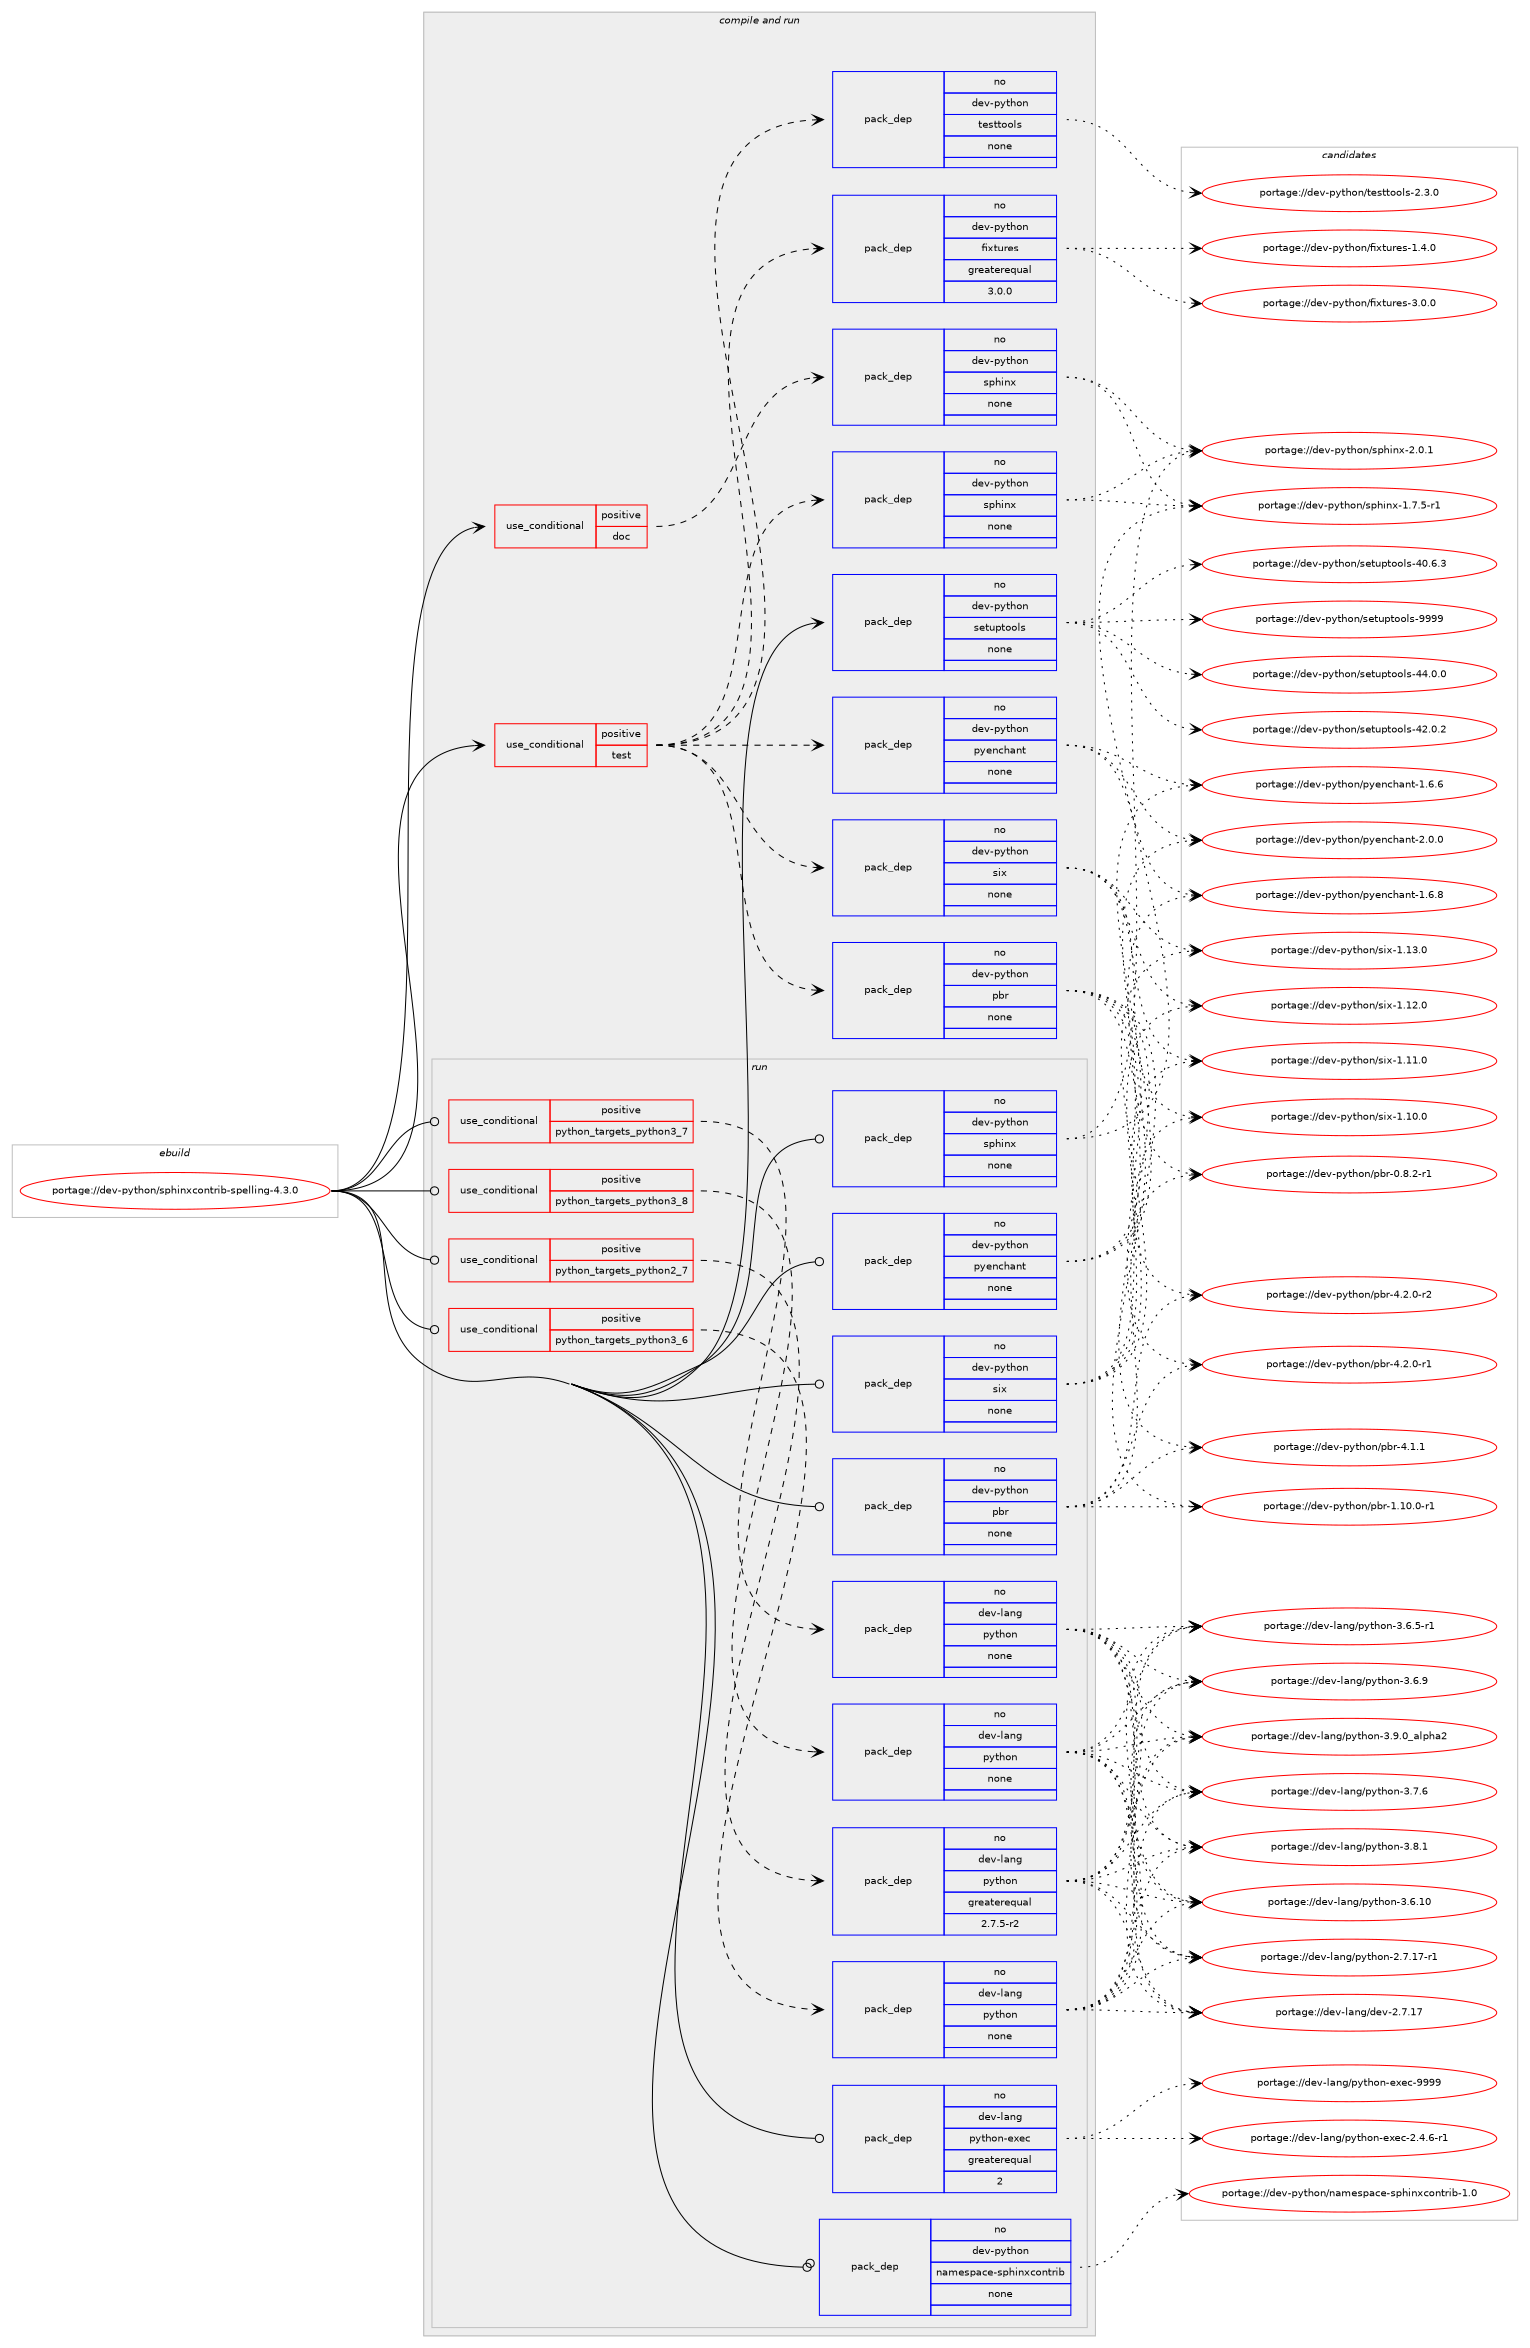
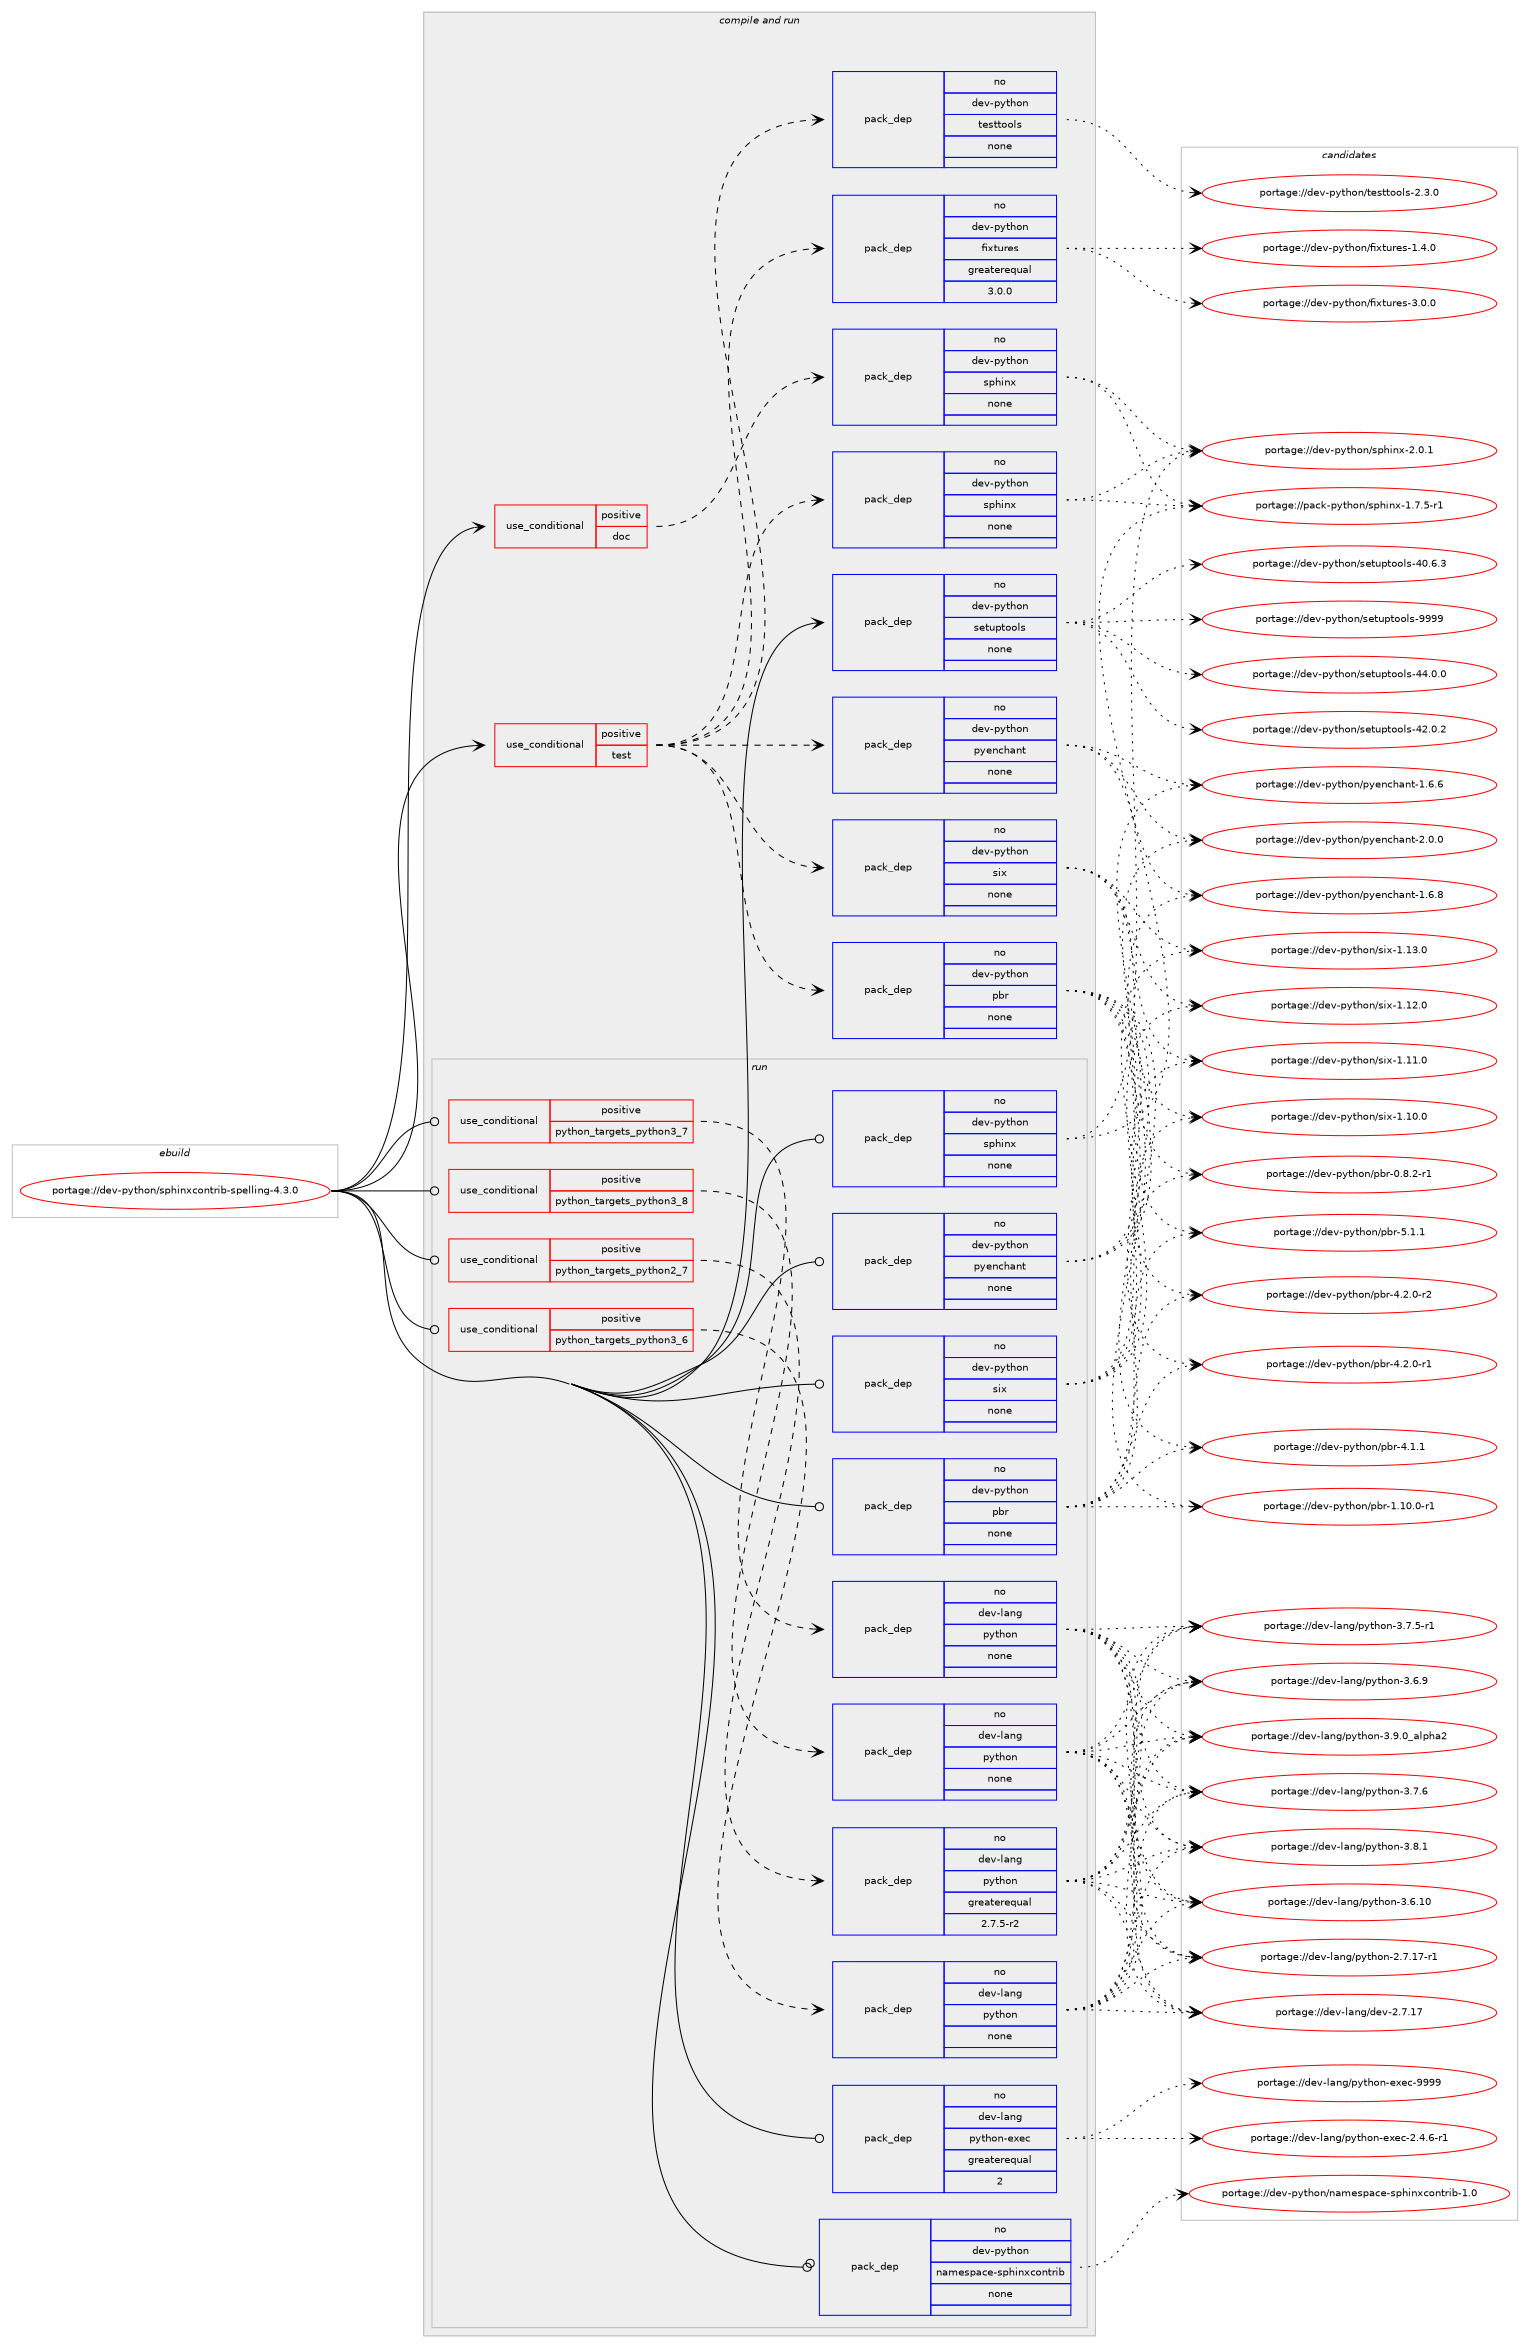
(1350, 506) -> (1350, 506)
none -> (1350, 1233)
(1350, 1626) -> (1350, 1626)
